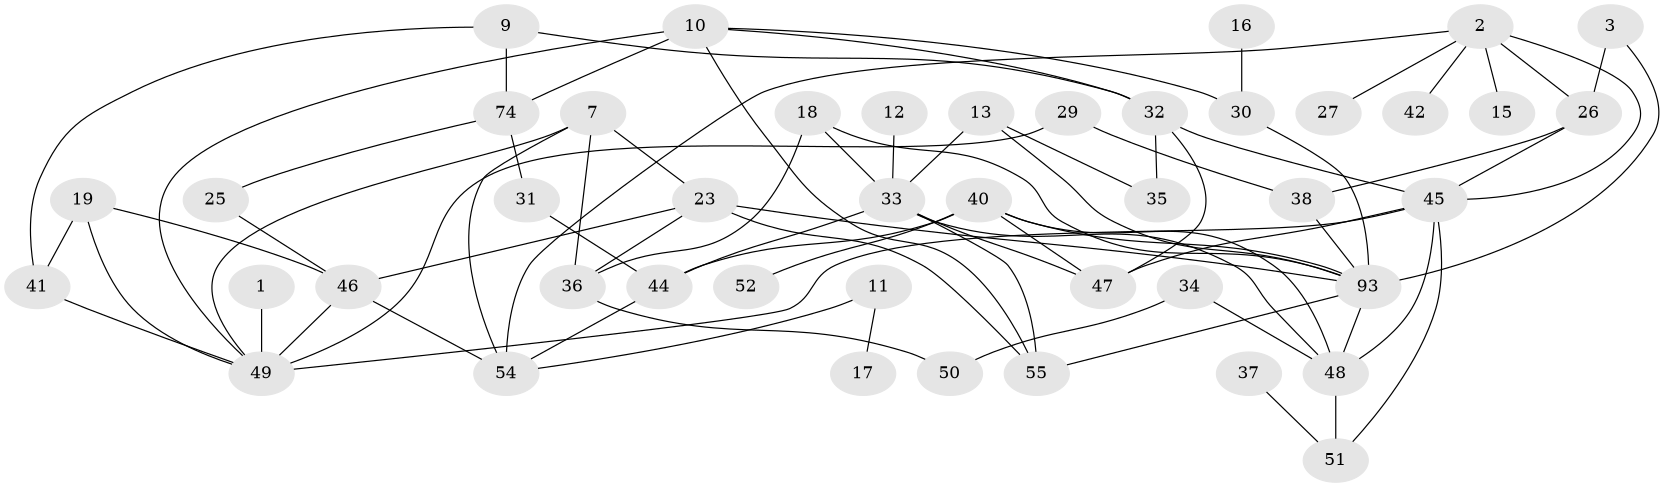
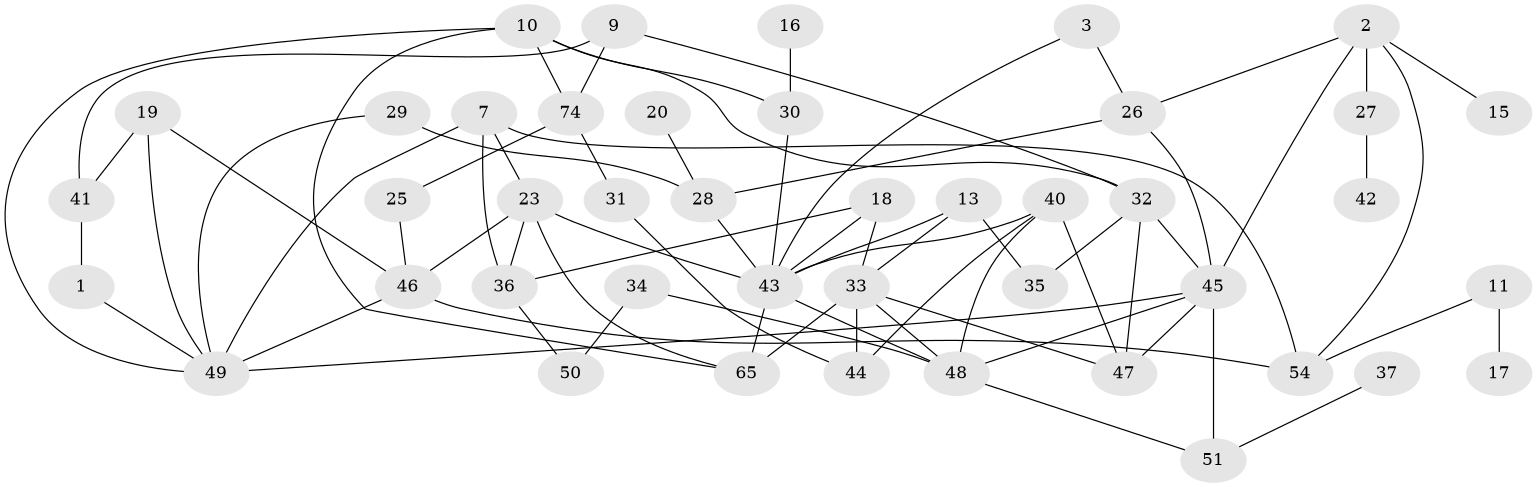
(1448, 70) -> (1367, 157)
none -> (658, 113)
(895, 113) -> none
(1302, 200) -> (704, 200)
(746, 287) -> none
(1368, 287) -> (770, 287)
(583, 330) -> none
(149, 332) -> (82, 244)
(1037, 374) -> (747, 374)
